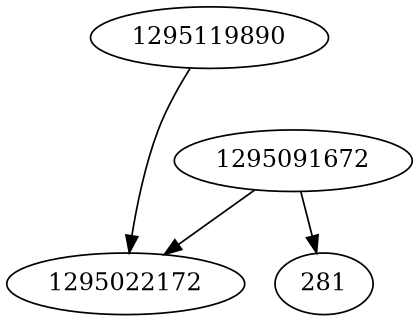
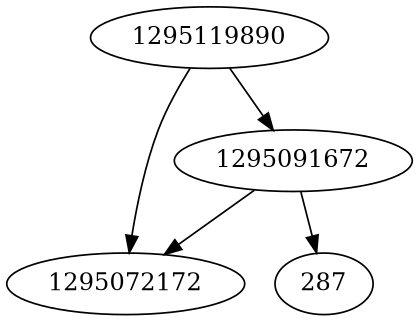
none -> (246, 92)
(126, 284) -> (126, 284)
(324, 284) -> (324, 284)
